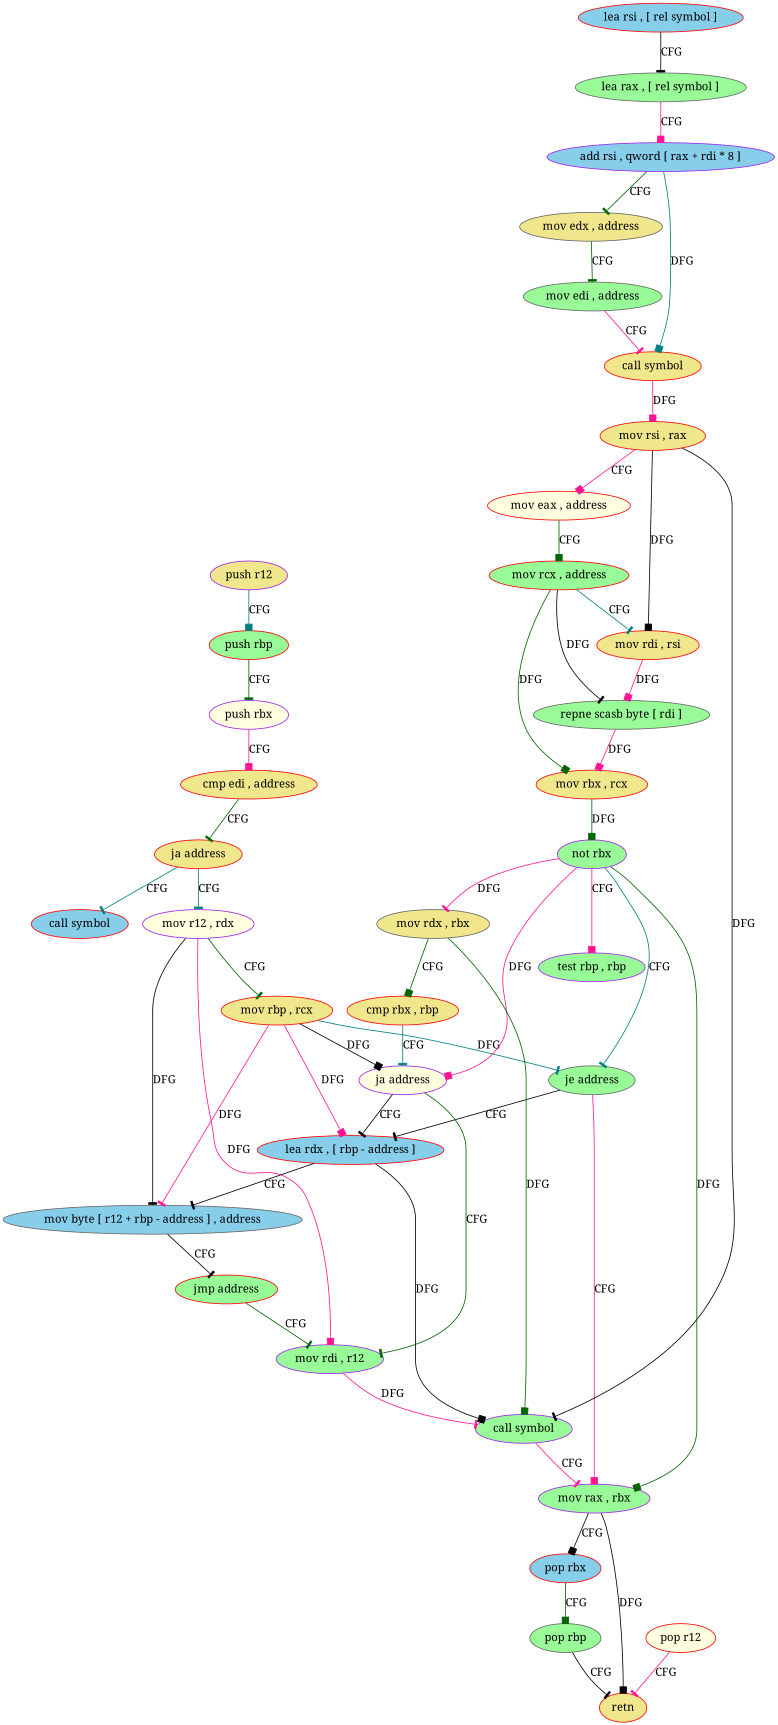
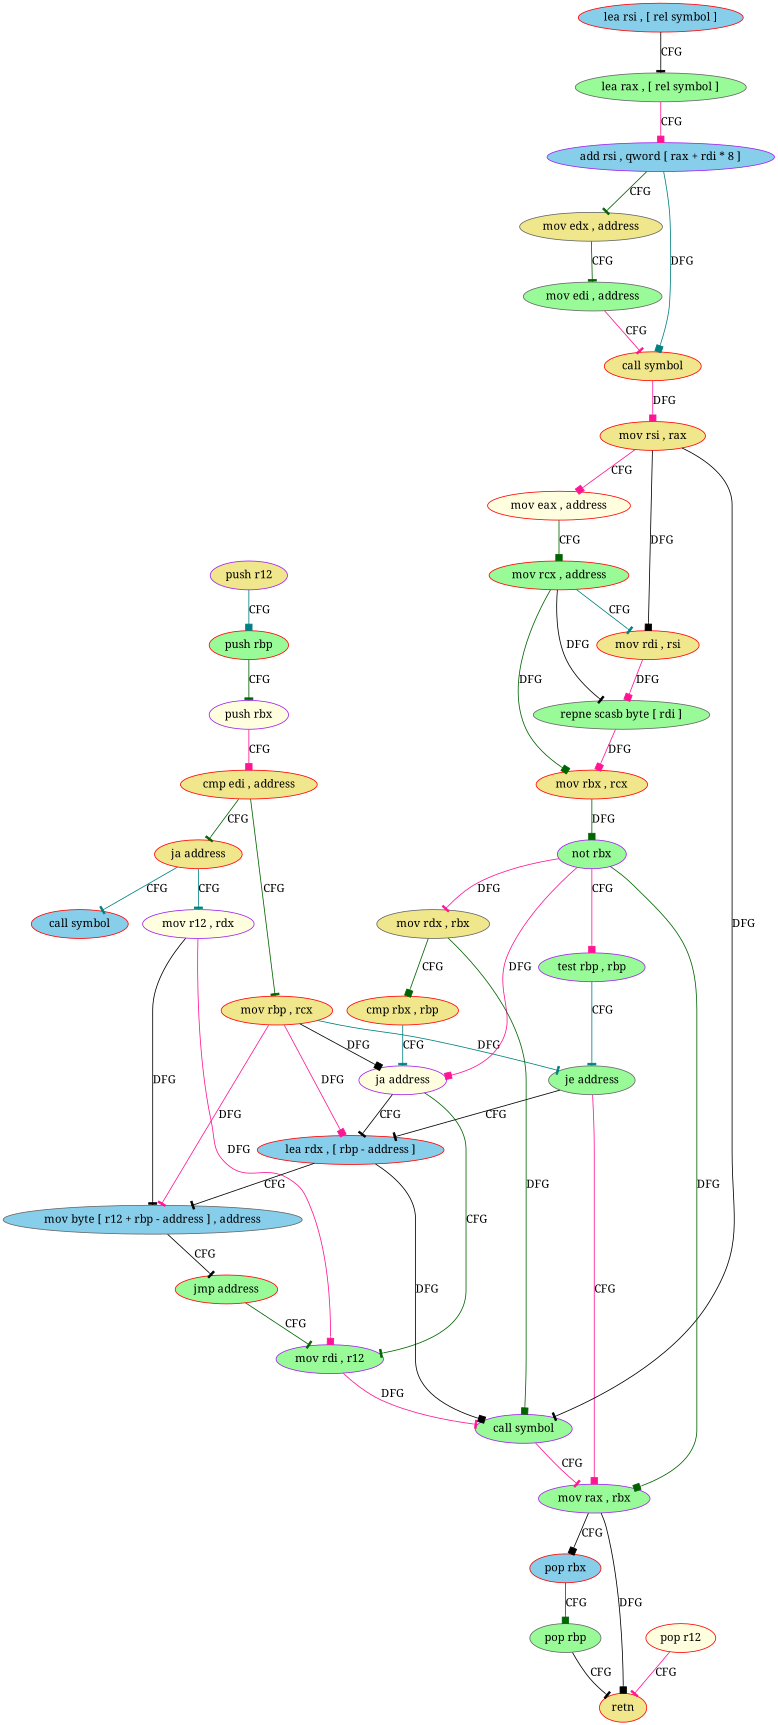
(649, 964) -> (592, 1022)
(231, 967) -> (263, 896)
